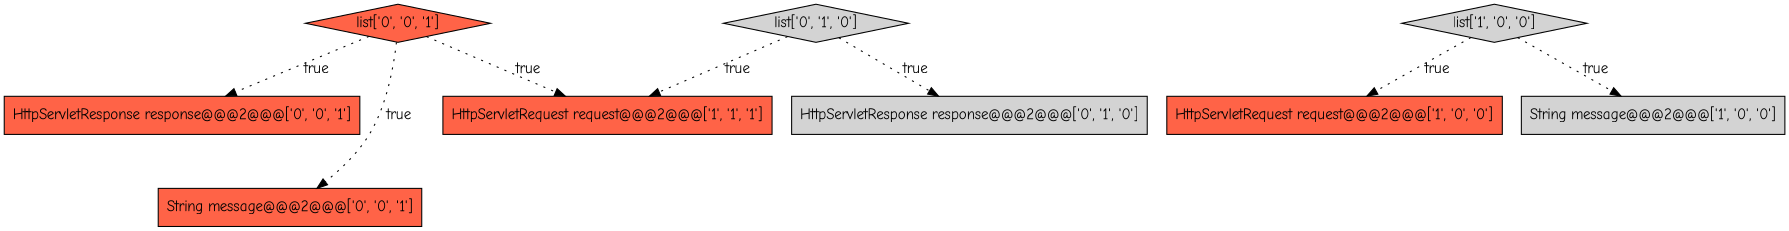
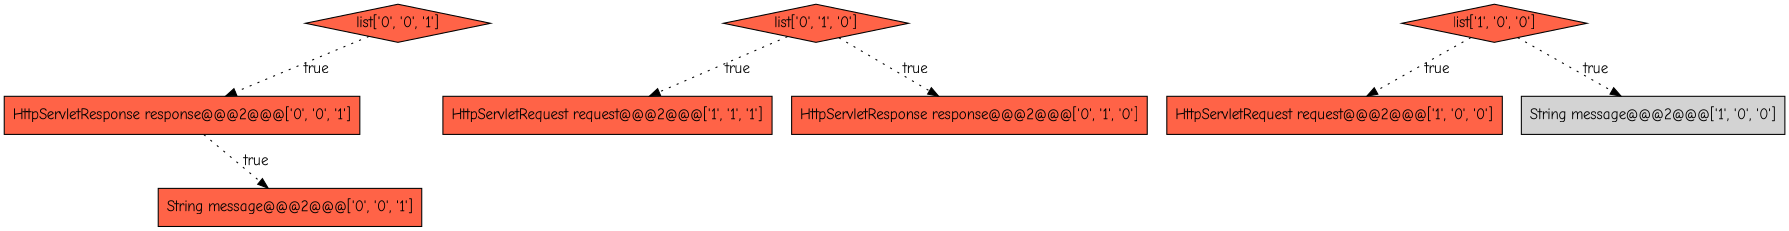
(816, 23) -> (816, 23)
(1494, 23) -> (1494, 23)
(491, 64) -> none
(969, 115) -> (969, 115)
(377, 120) -> (232, 158)
